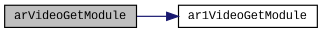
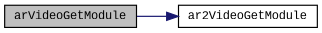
(248, 16) -> (248, 16)
